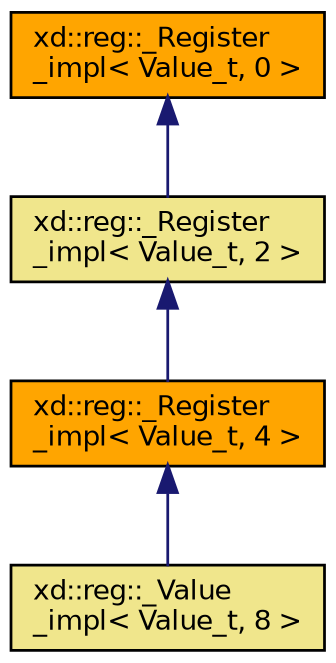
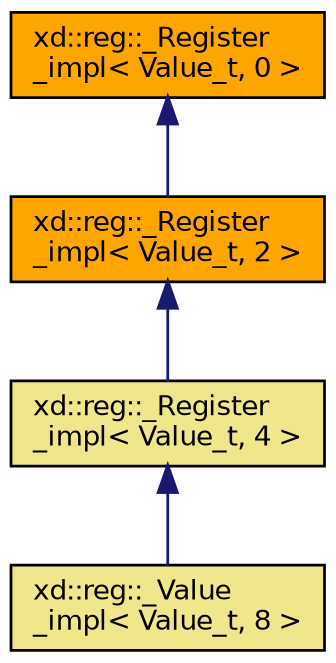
(168, 239) -> (168, 239)
(168, 424) -> (168, 424)
